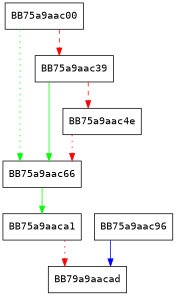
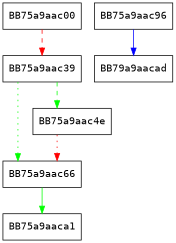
(20, 91) -> none
(88, 91) -> (57, 91)
(49, 118) -> (18, 118)
(65, 250) -> none
